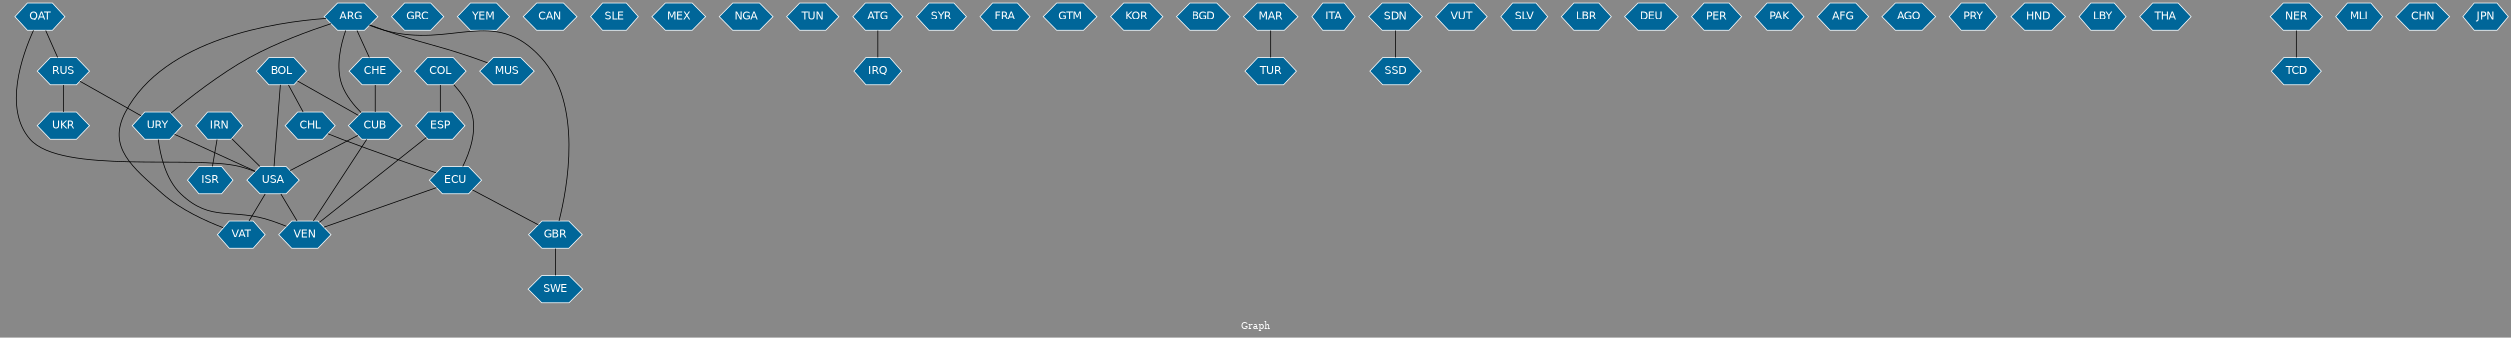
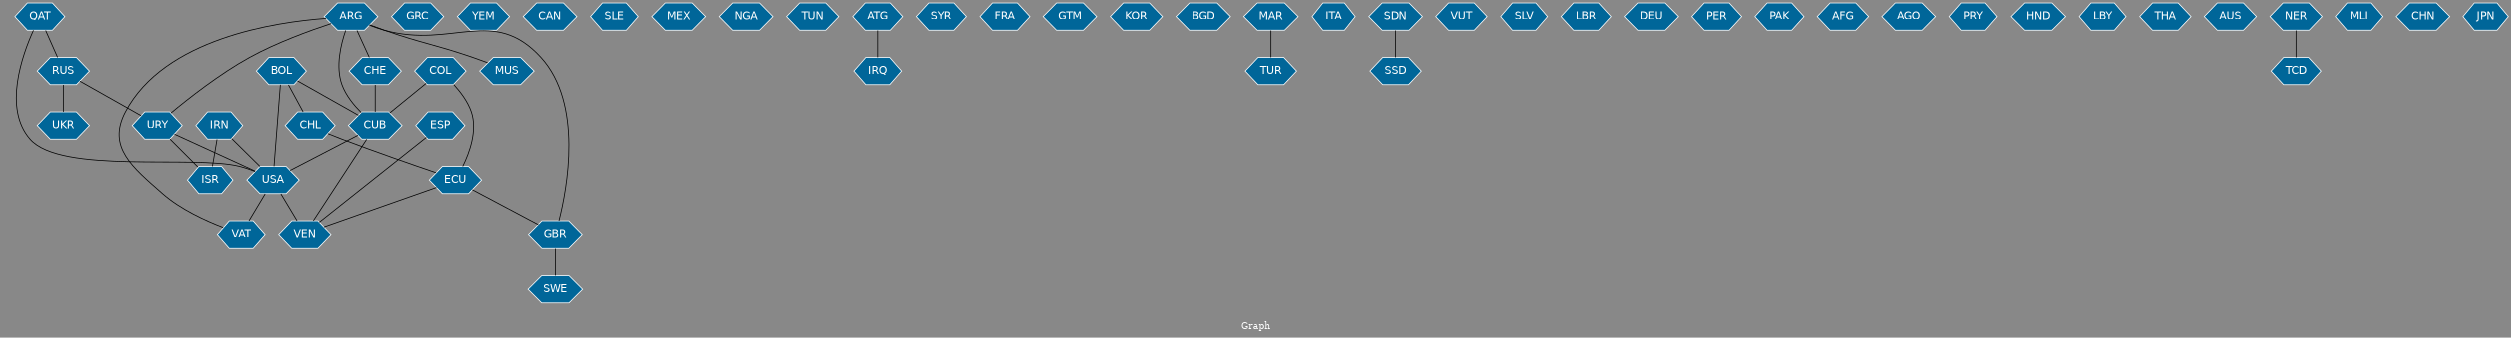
none -> (2230, 17)
(440, 98) -> (408, 98)
(202, 208) -> (184, 153)
